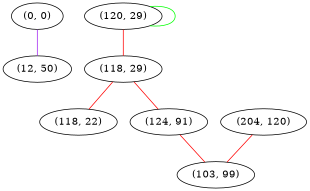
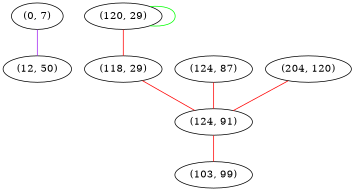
(37, 16) -> (37, 16)
none -> (214, 69)
(78, 122) -> none
(240, 148) -> (261, 96)
